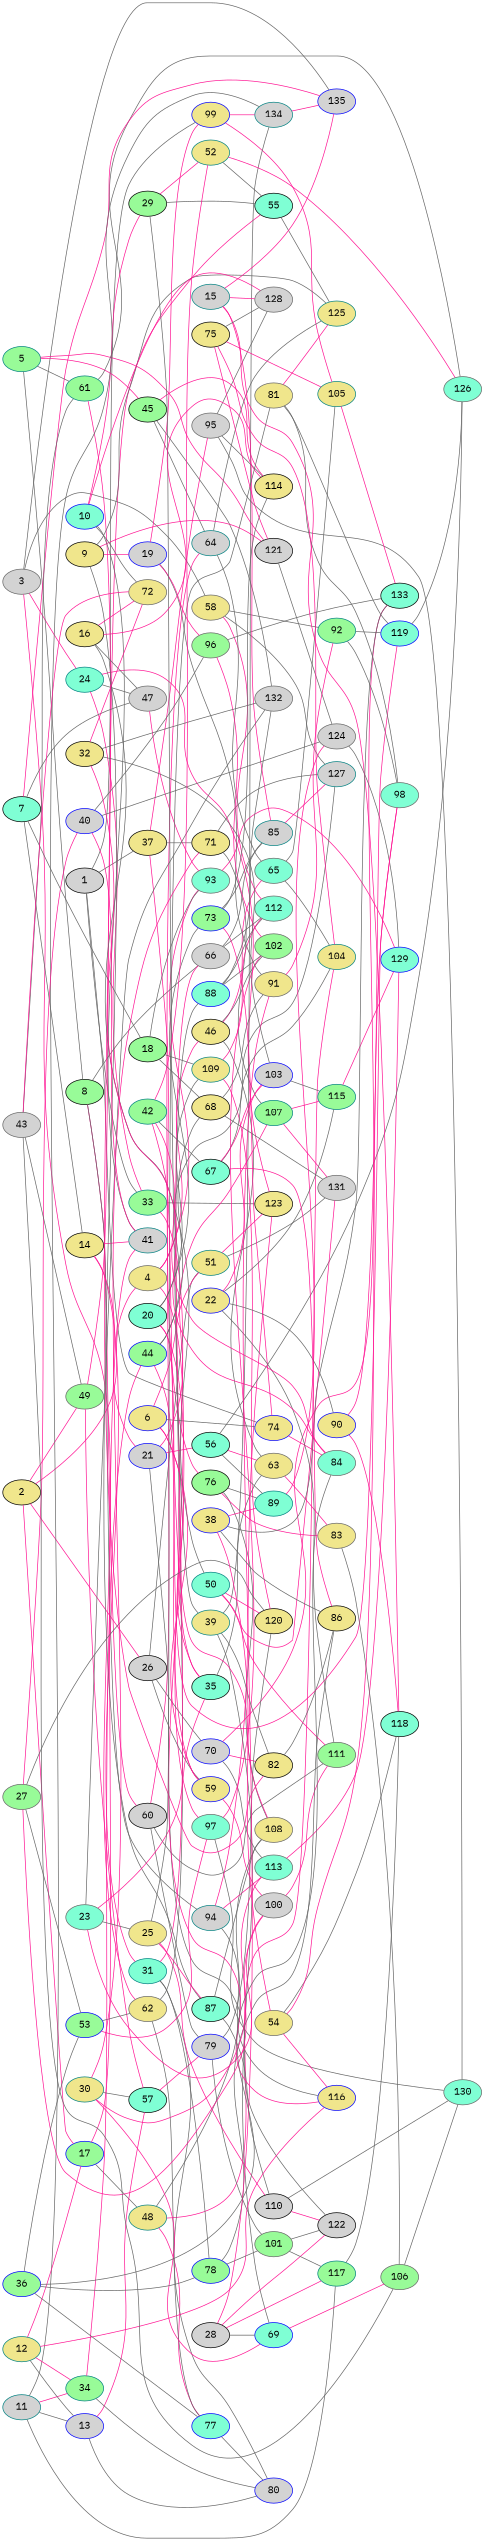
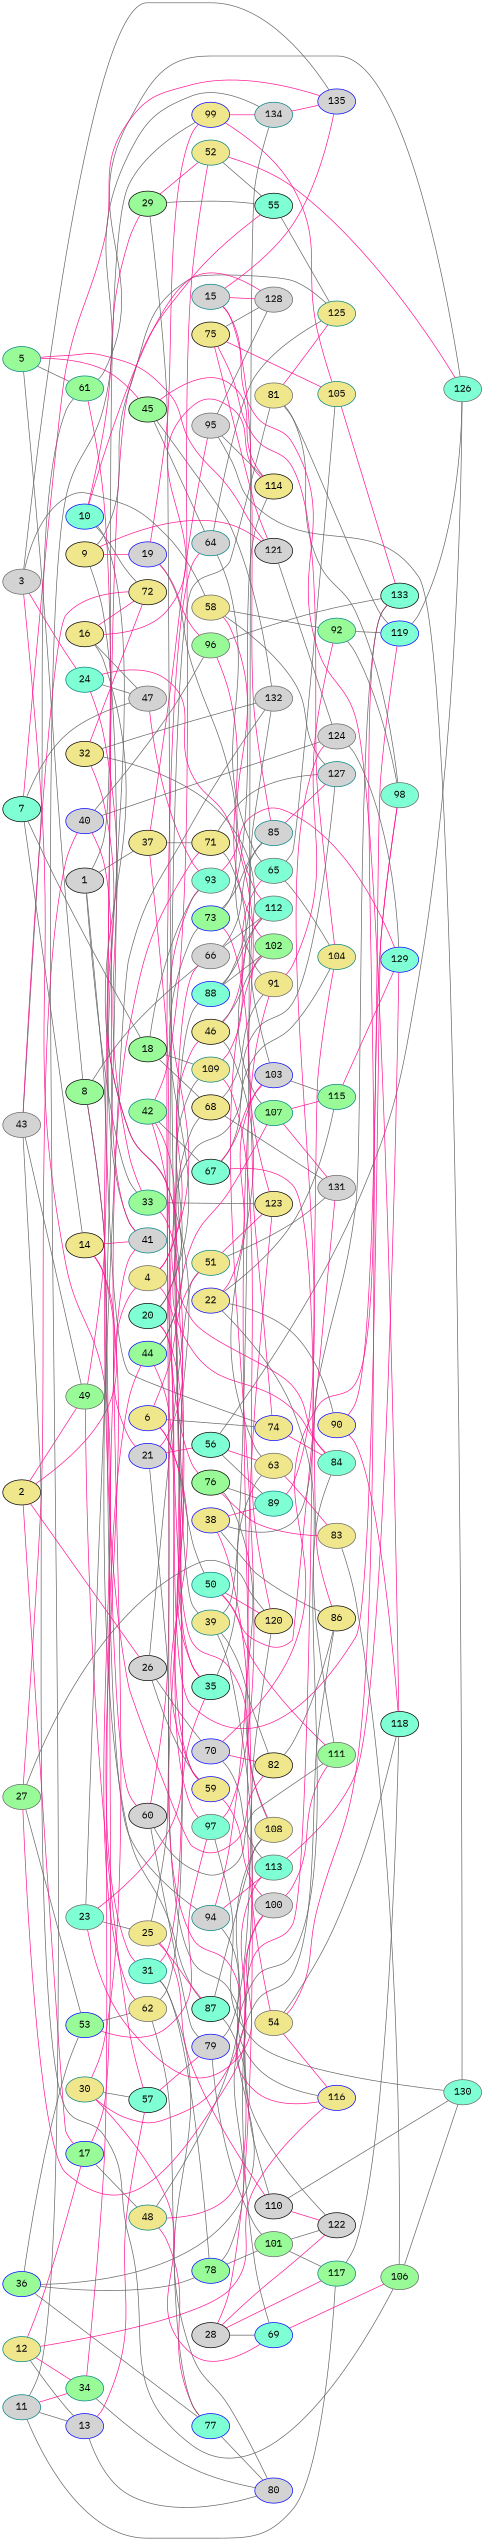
(148, 592) -> (148, 592)
